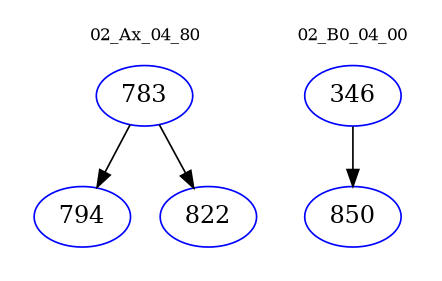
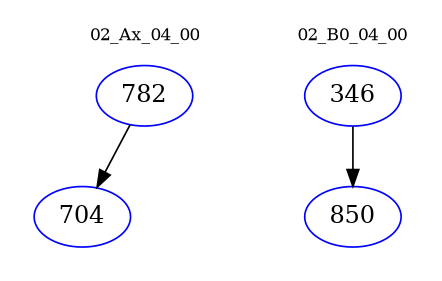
(145, 36) -> (145, 36)
(145, 96) -> (145, 96)
(82, 217) -> (82, 217)
(208, 217) -> none
